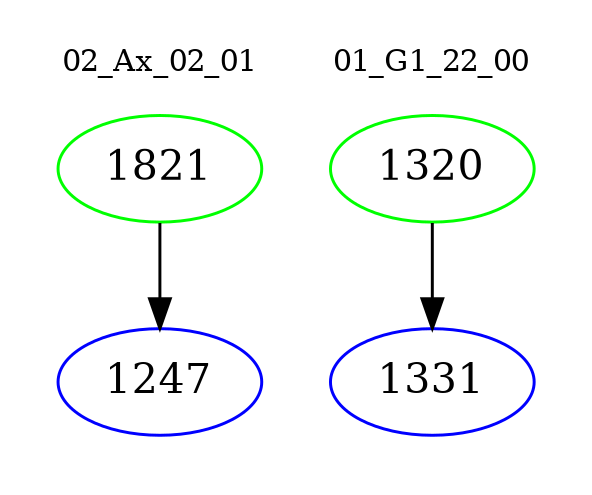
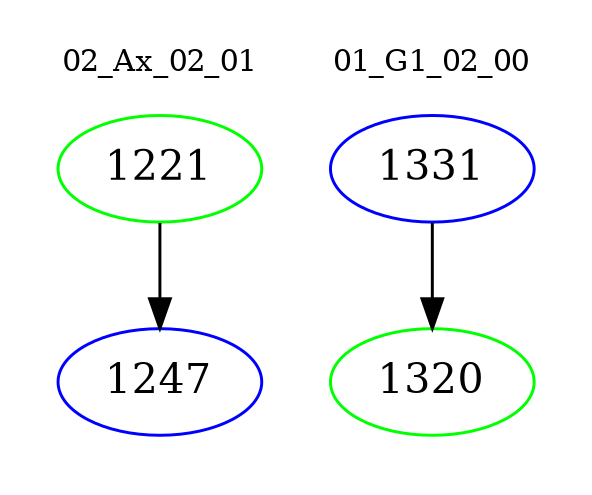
(432, 64) -> (432, 64)
(160, 169) -> (160, 169)
(432, 261) -> (432, 261)
